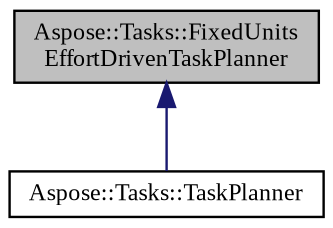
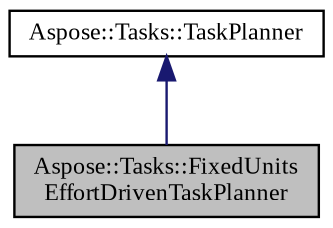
(167, 139) -> (167, 113)
